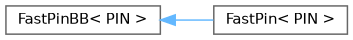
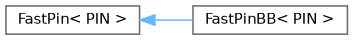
(194, 20) -> (174, 20)
